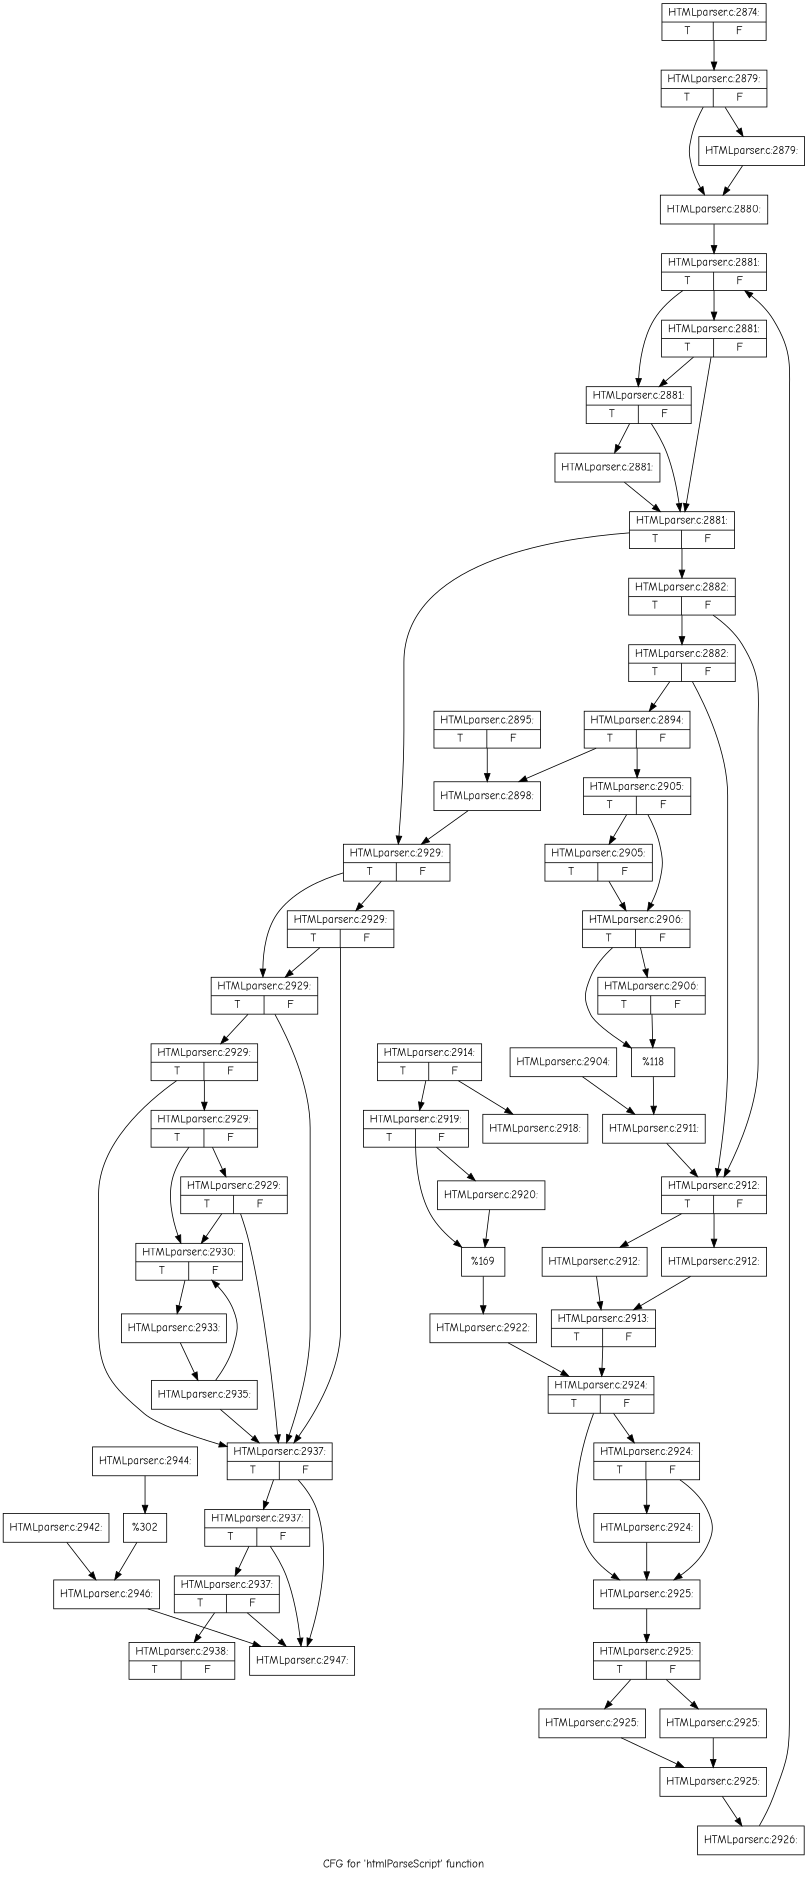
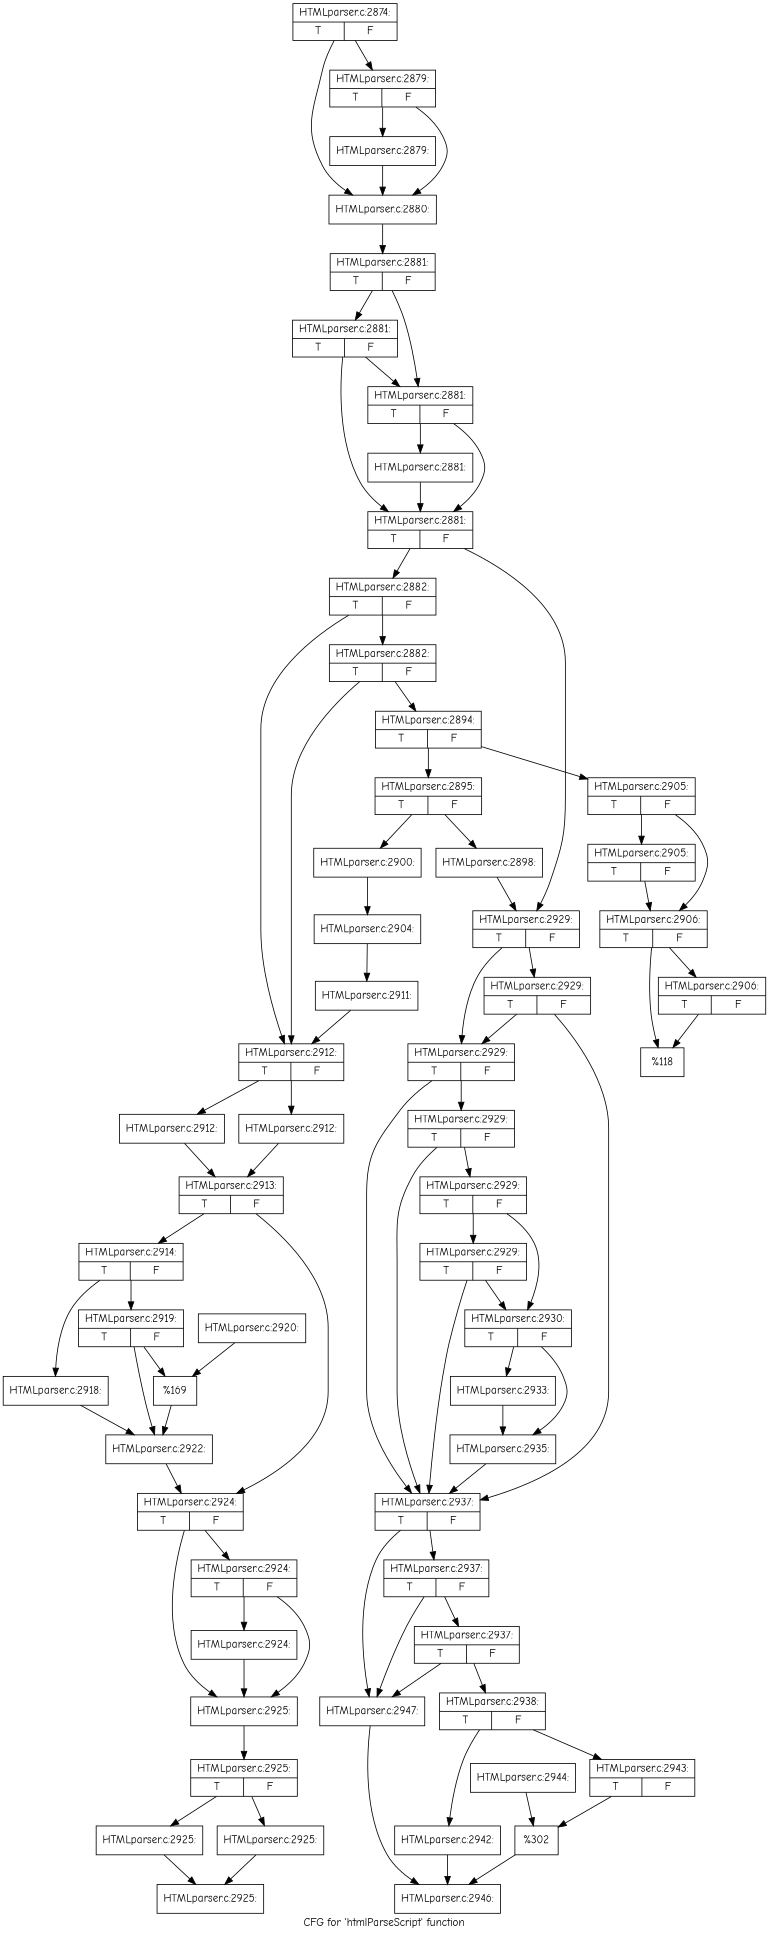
none -> (312, 120)
(561, 763) -> (428, 759)
none -> (367, 863)
(653, 1091) -> none
(453, 1161) -> (142, 1387)
none -> (185, 1226)
(237, 1333) -> (567, 1390)
none -> (104, 1418)
(198, 1625) -> (372, 1809)
none -> (459, 1772)
none -> (642, 1778)
(751, 1840) -> none
